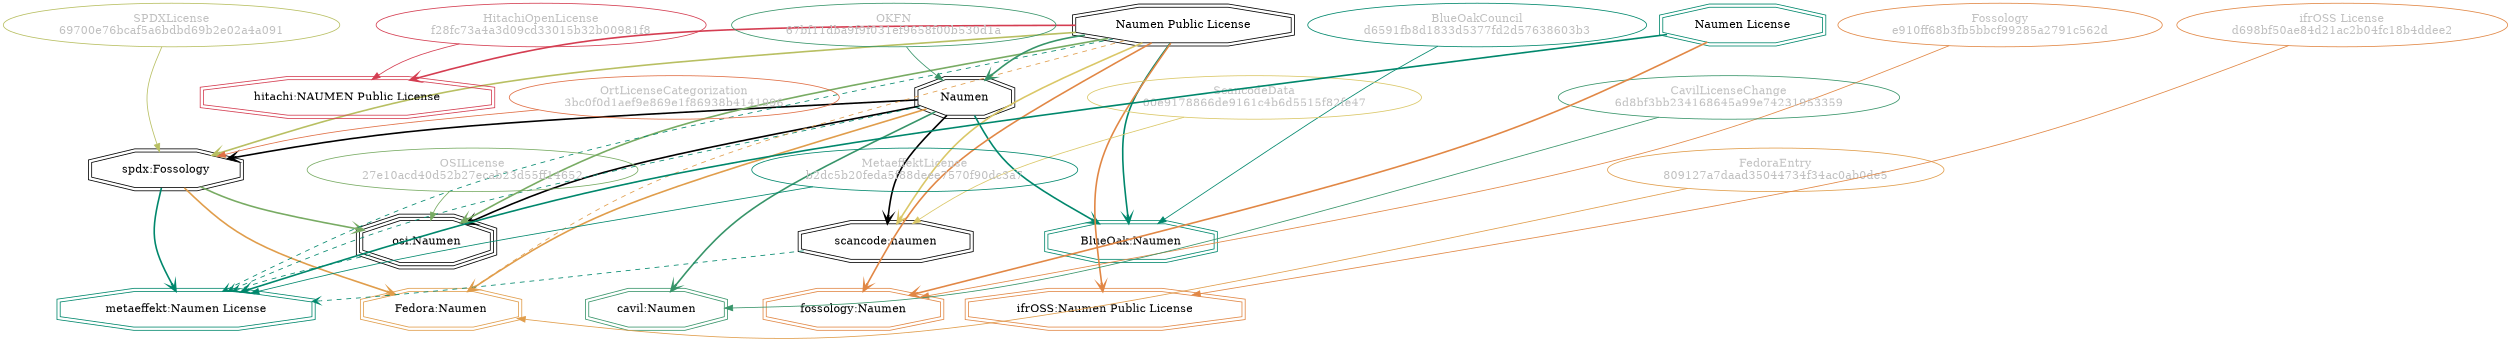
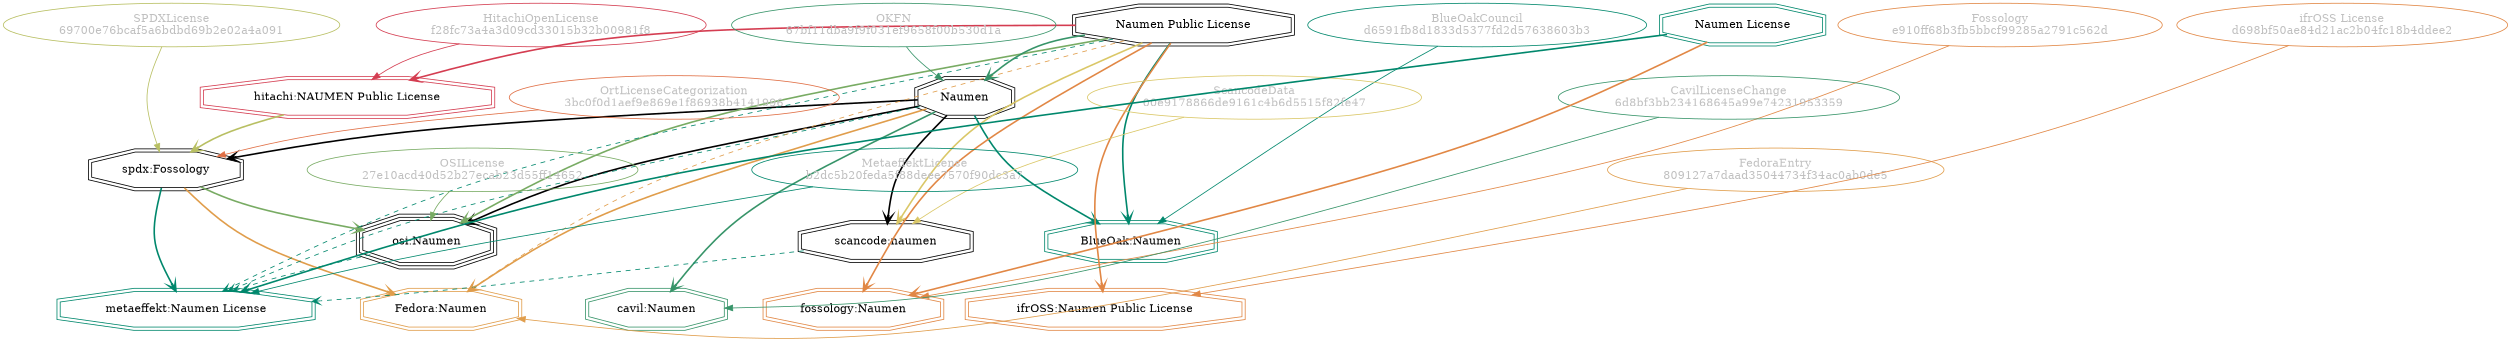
(643, 66) -> (240, 128)
